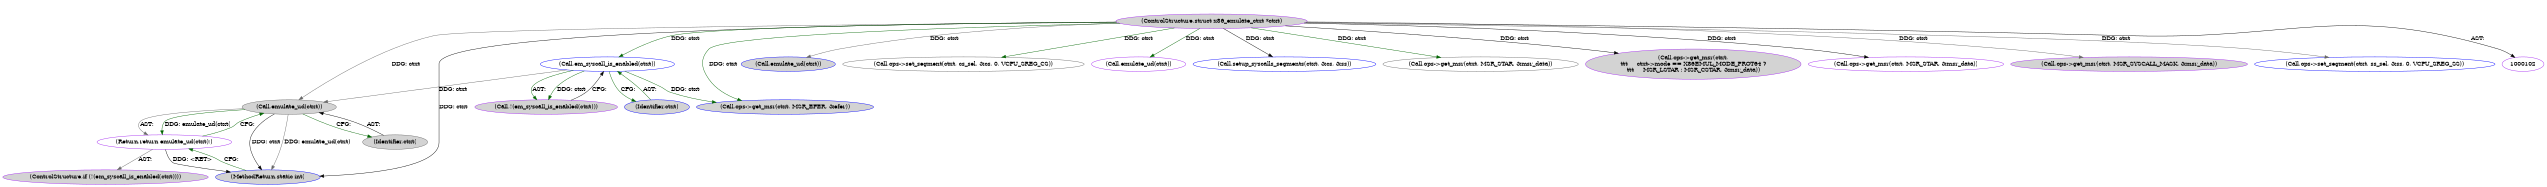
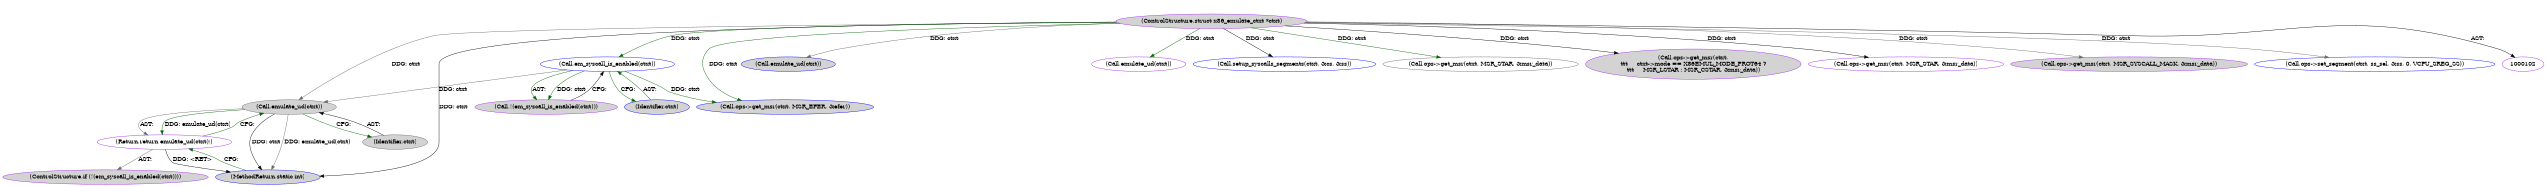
(963, 64) -> none
